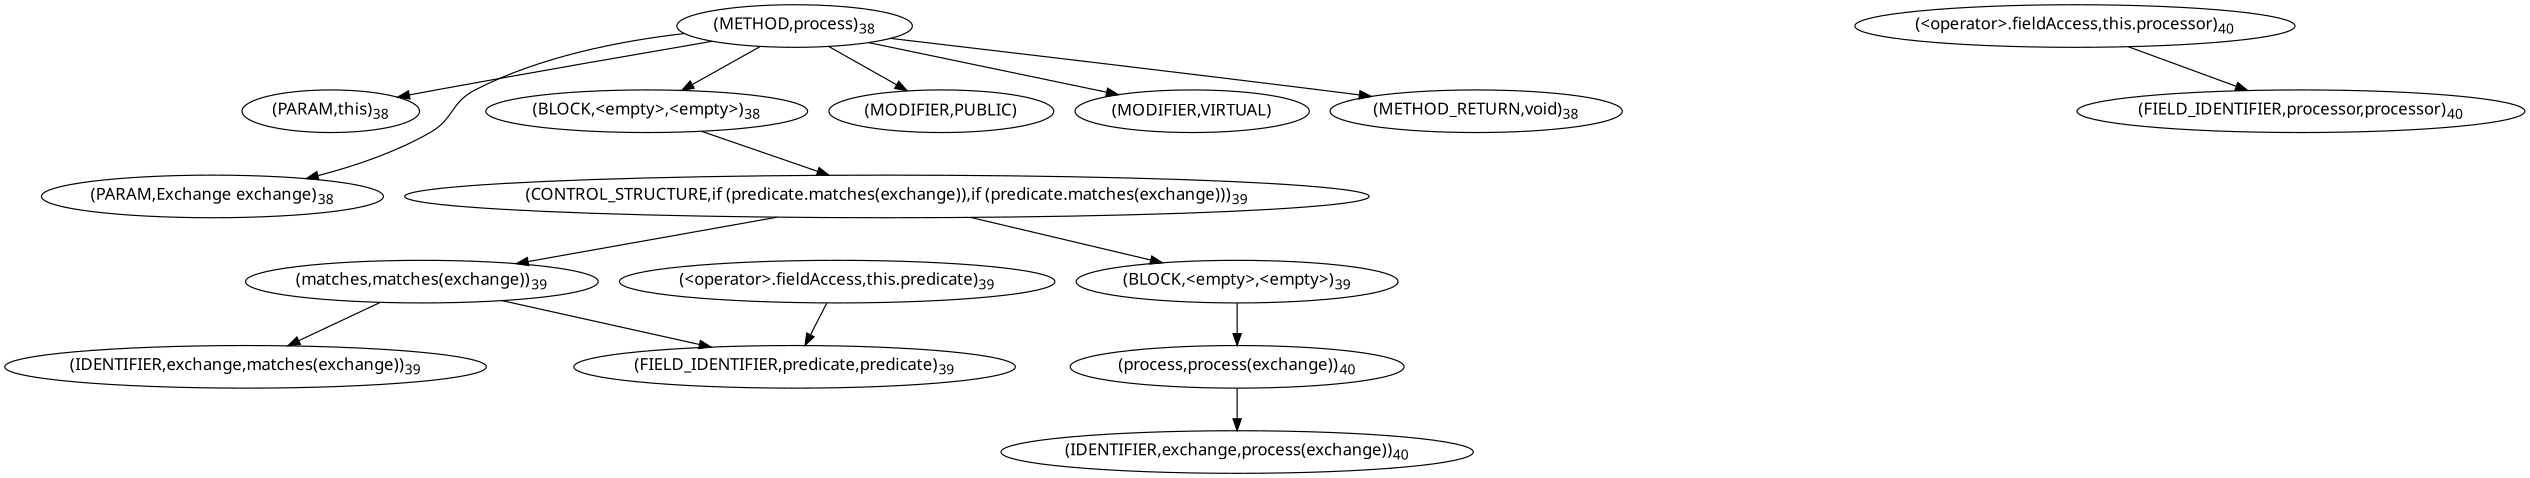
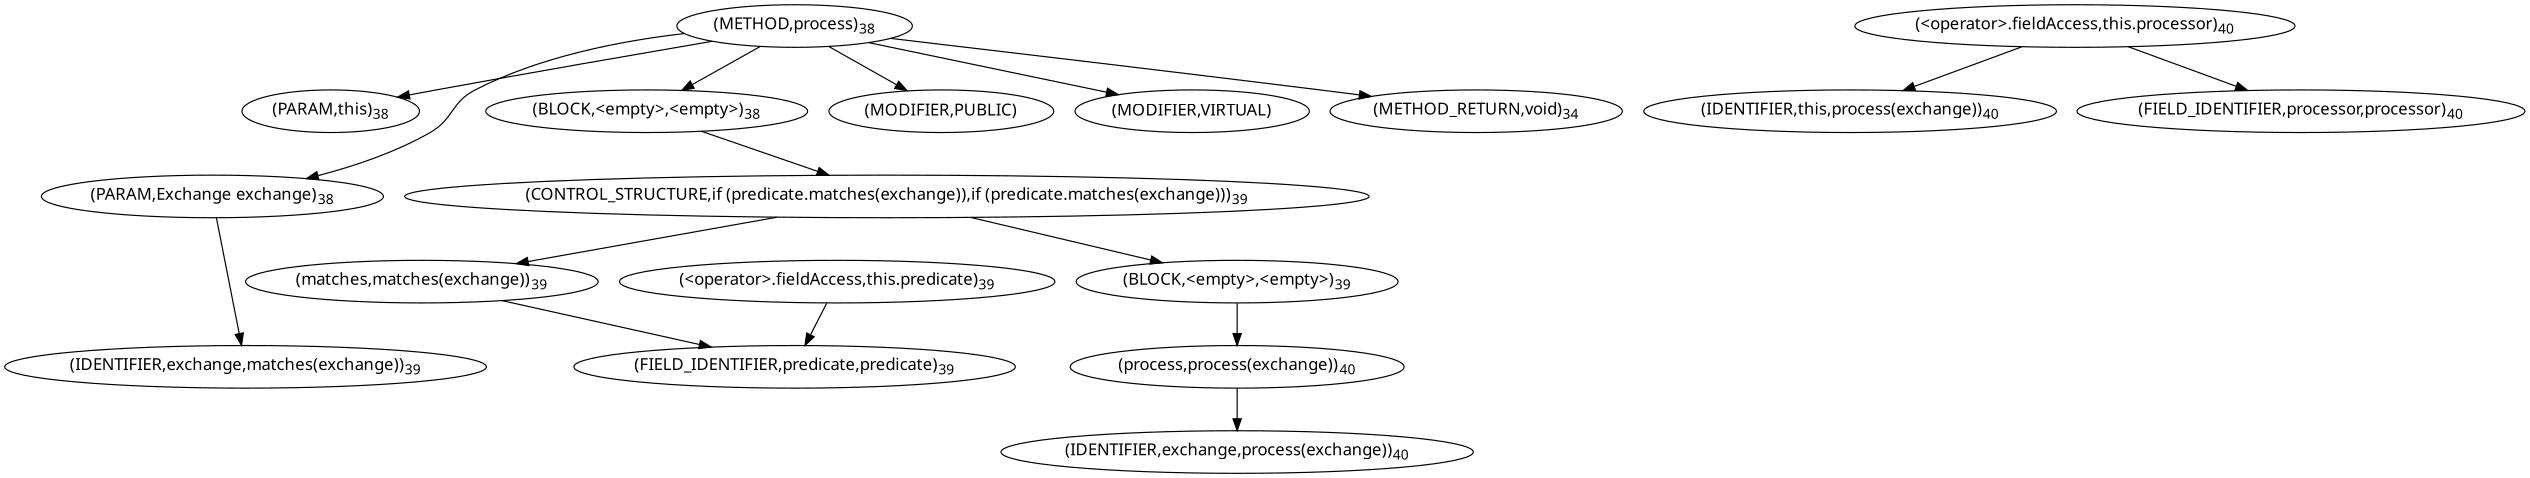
(1571, 109) -> (1571, 109)
none -> (1850, 111)
(339, 322) -> (228, 276)
